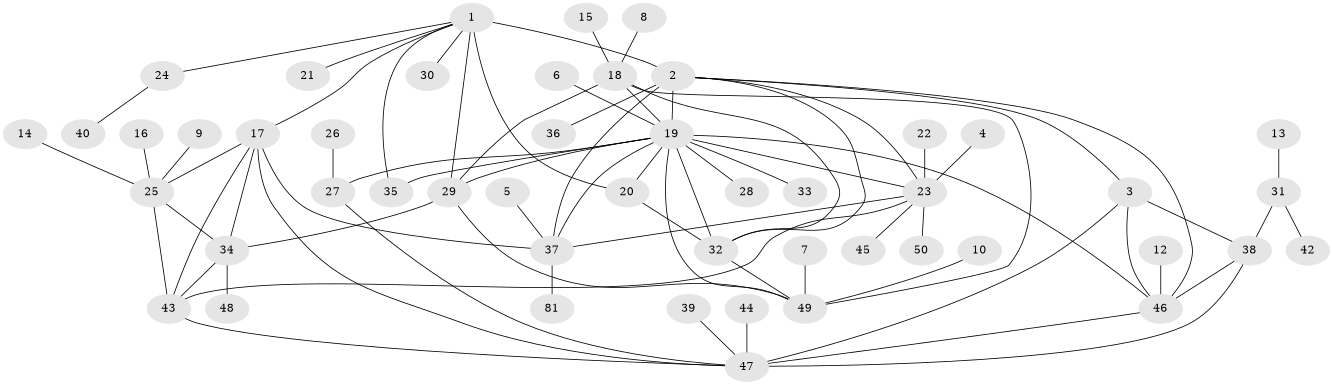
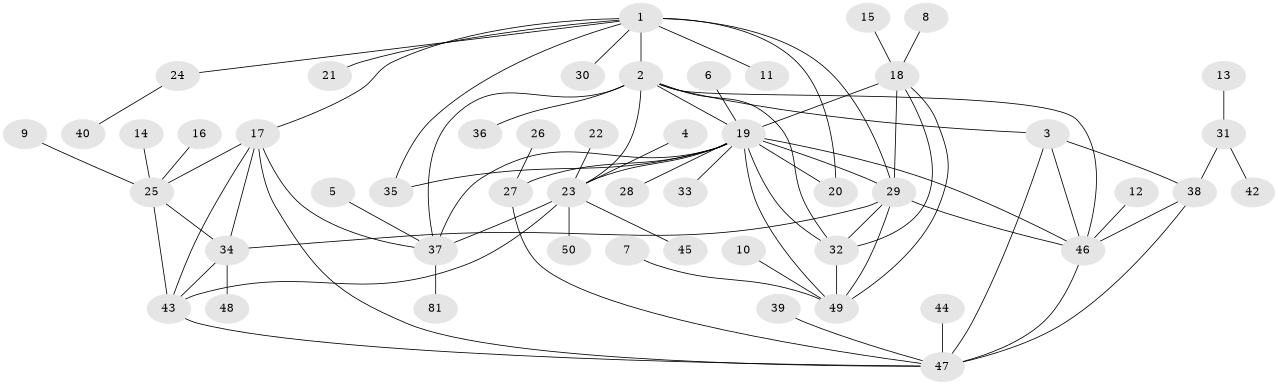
none -> (767, 76)
(675, 223) -> (865, 221)
none -> (987, 225)
